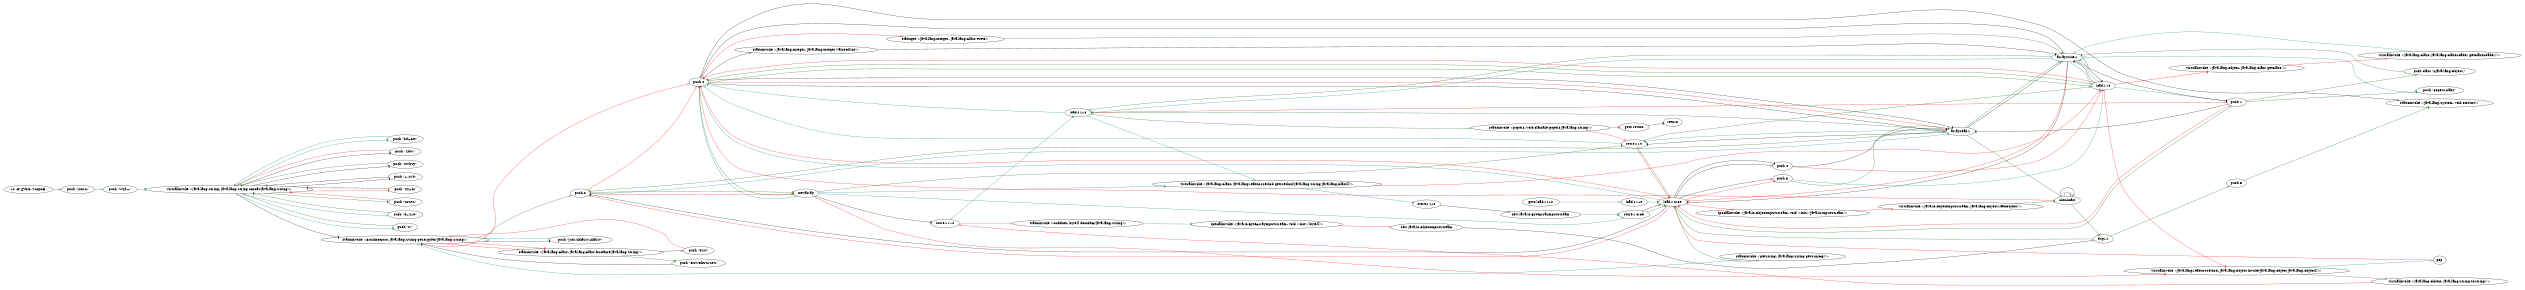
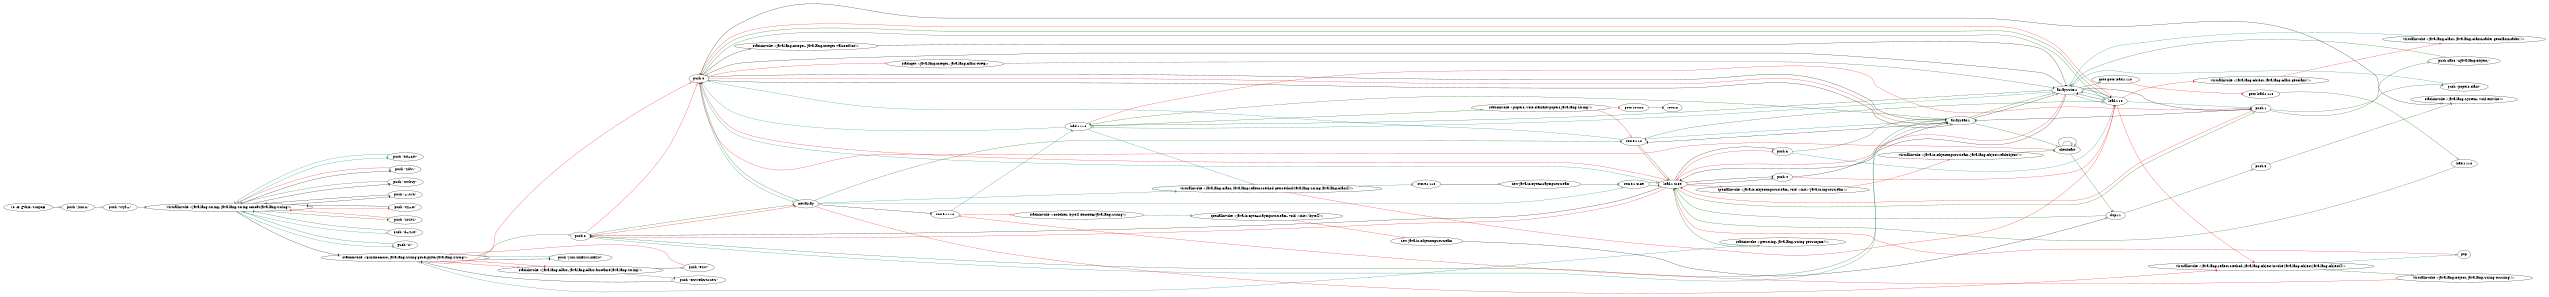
none -> (2116, 80)
